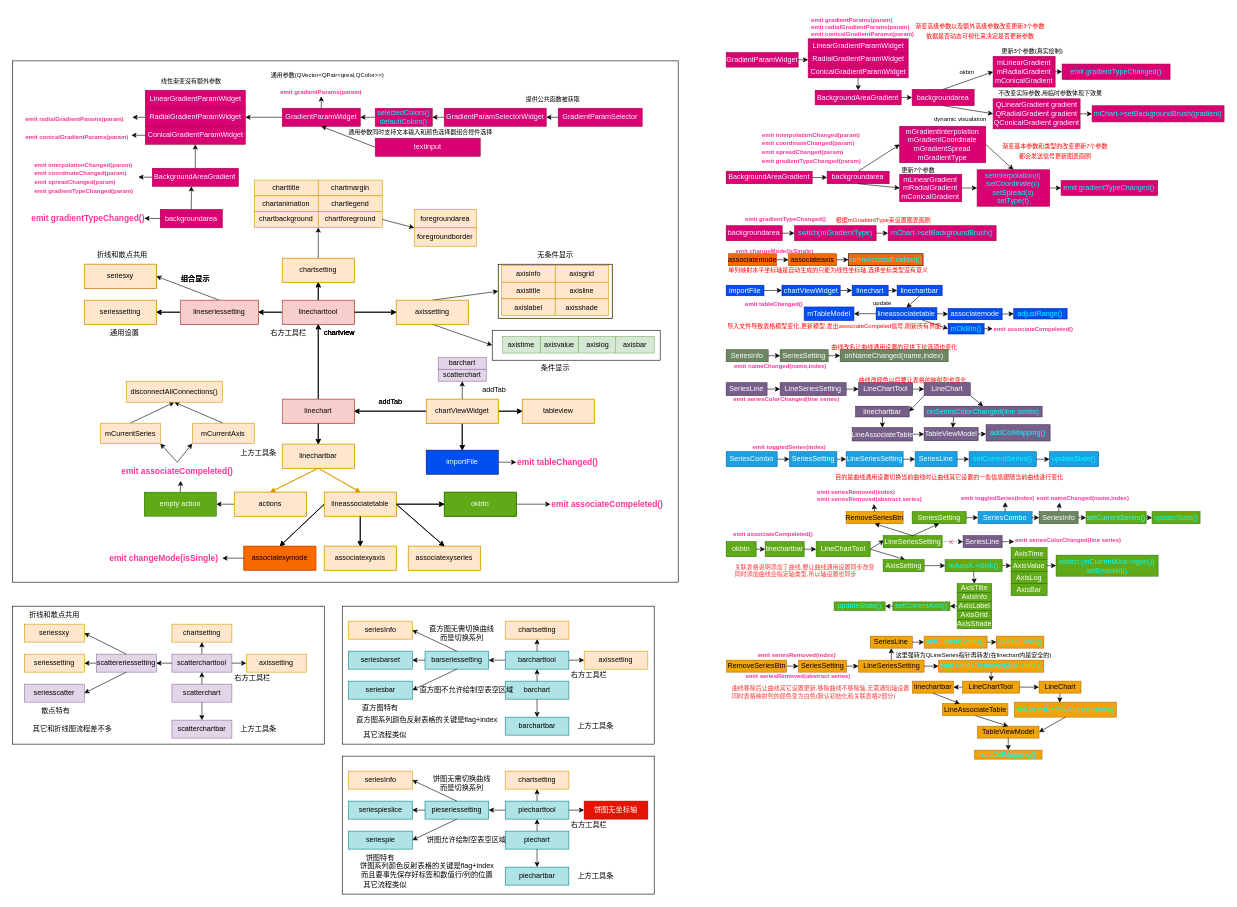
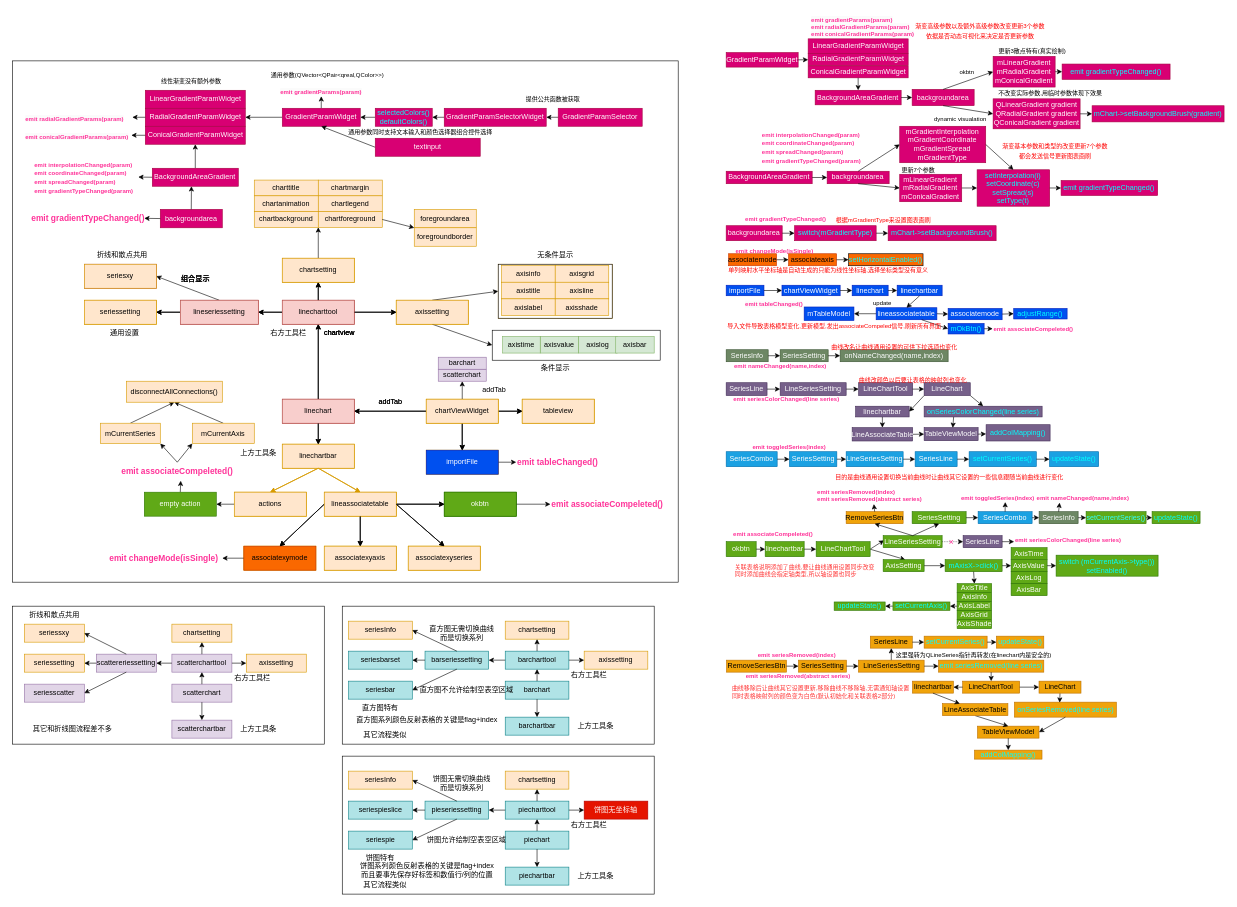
(1033, 51) -> (1033, 51)
(55, 711) -> none
